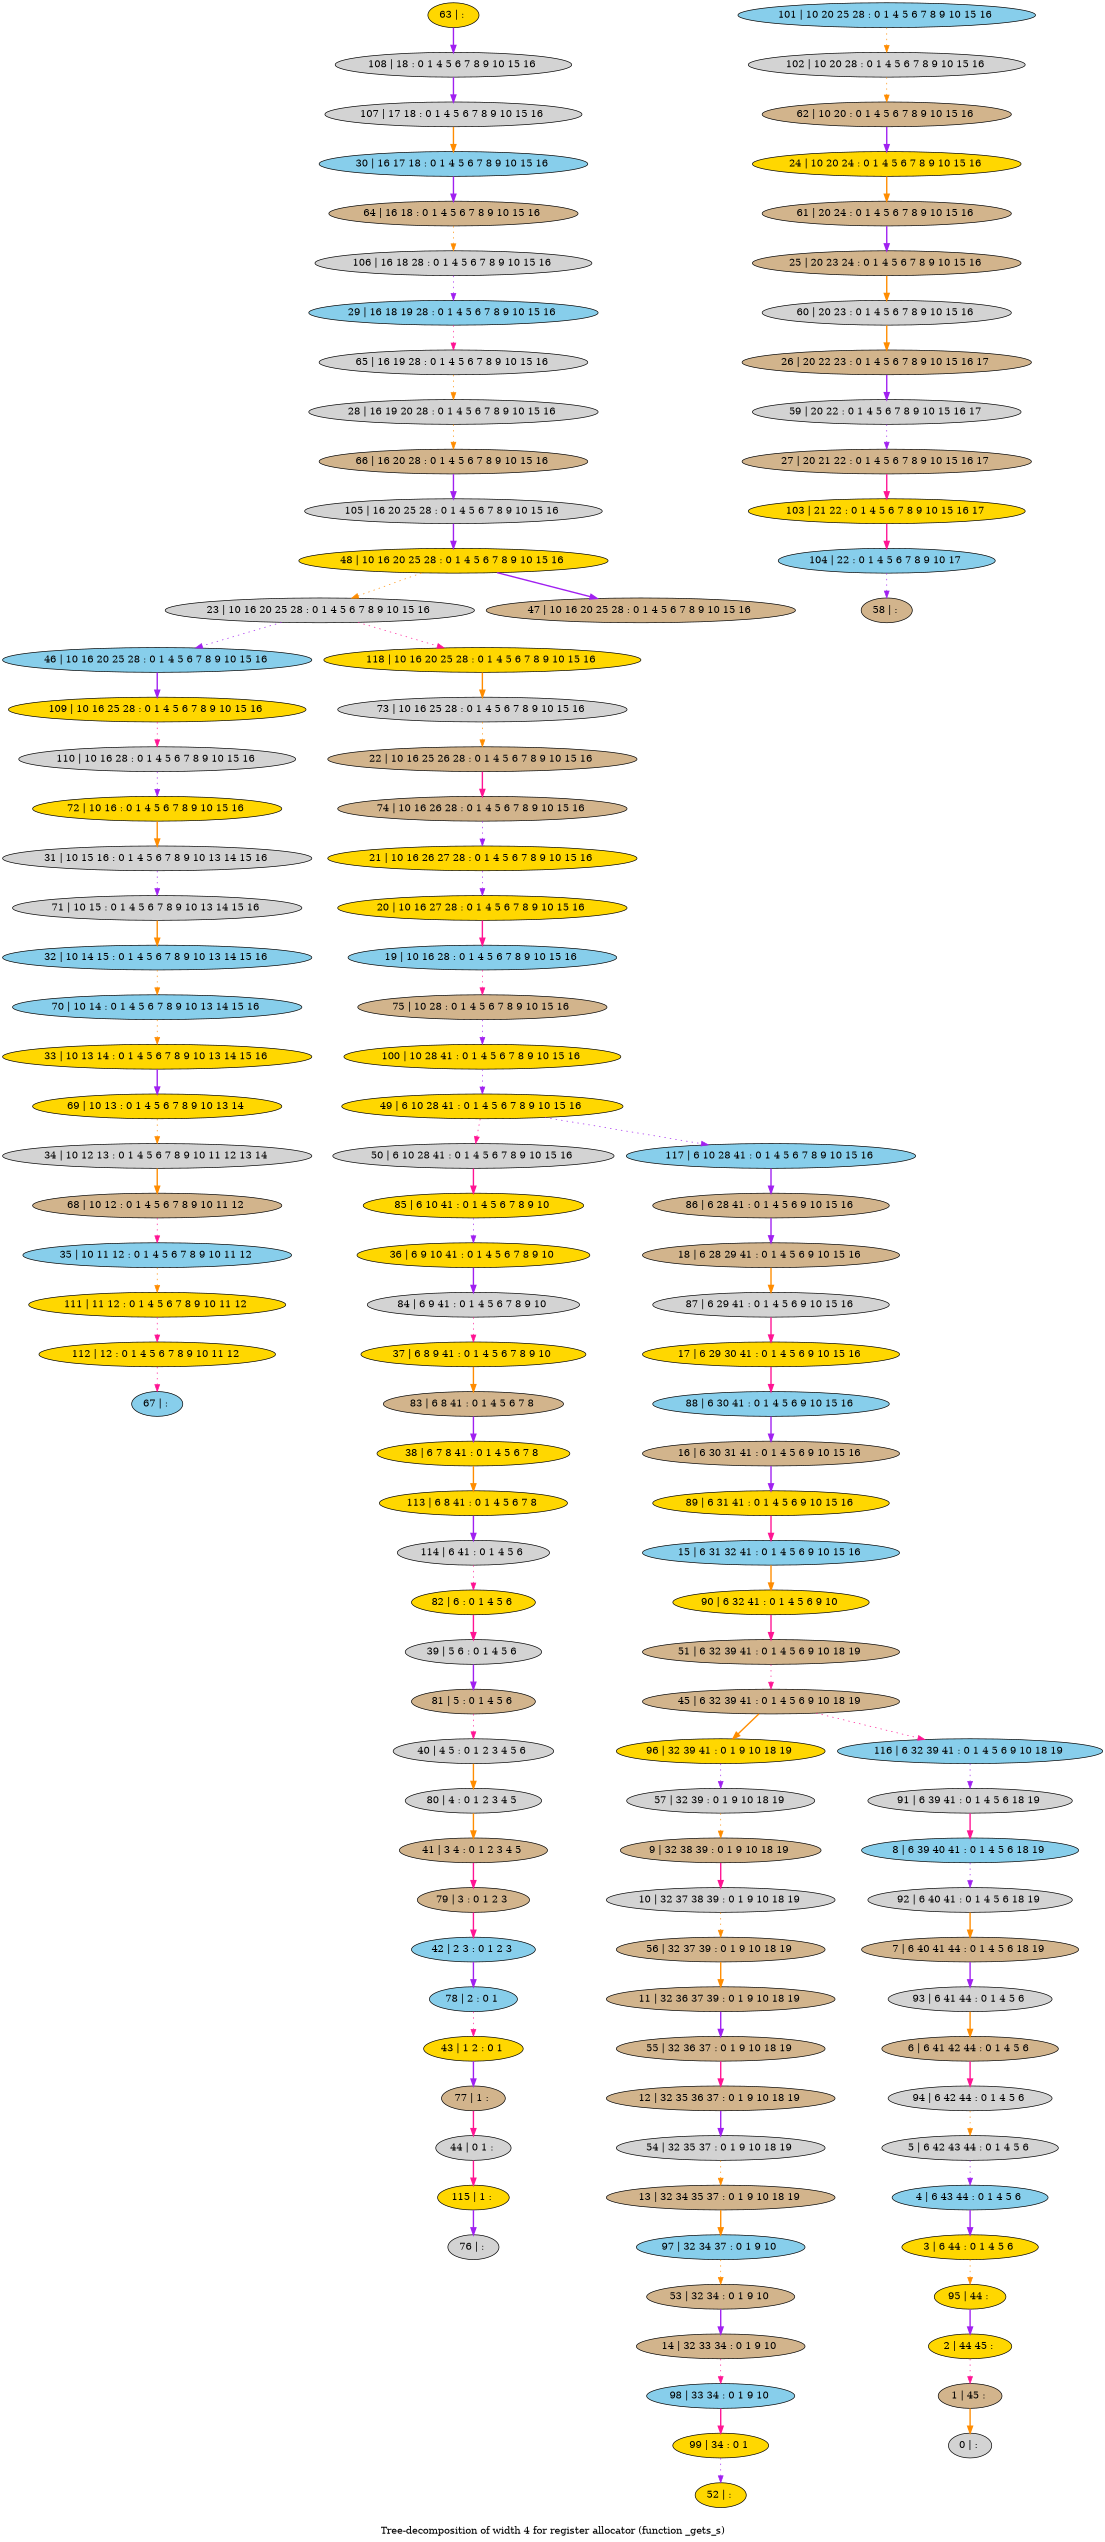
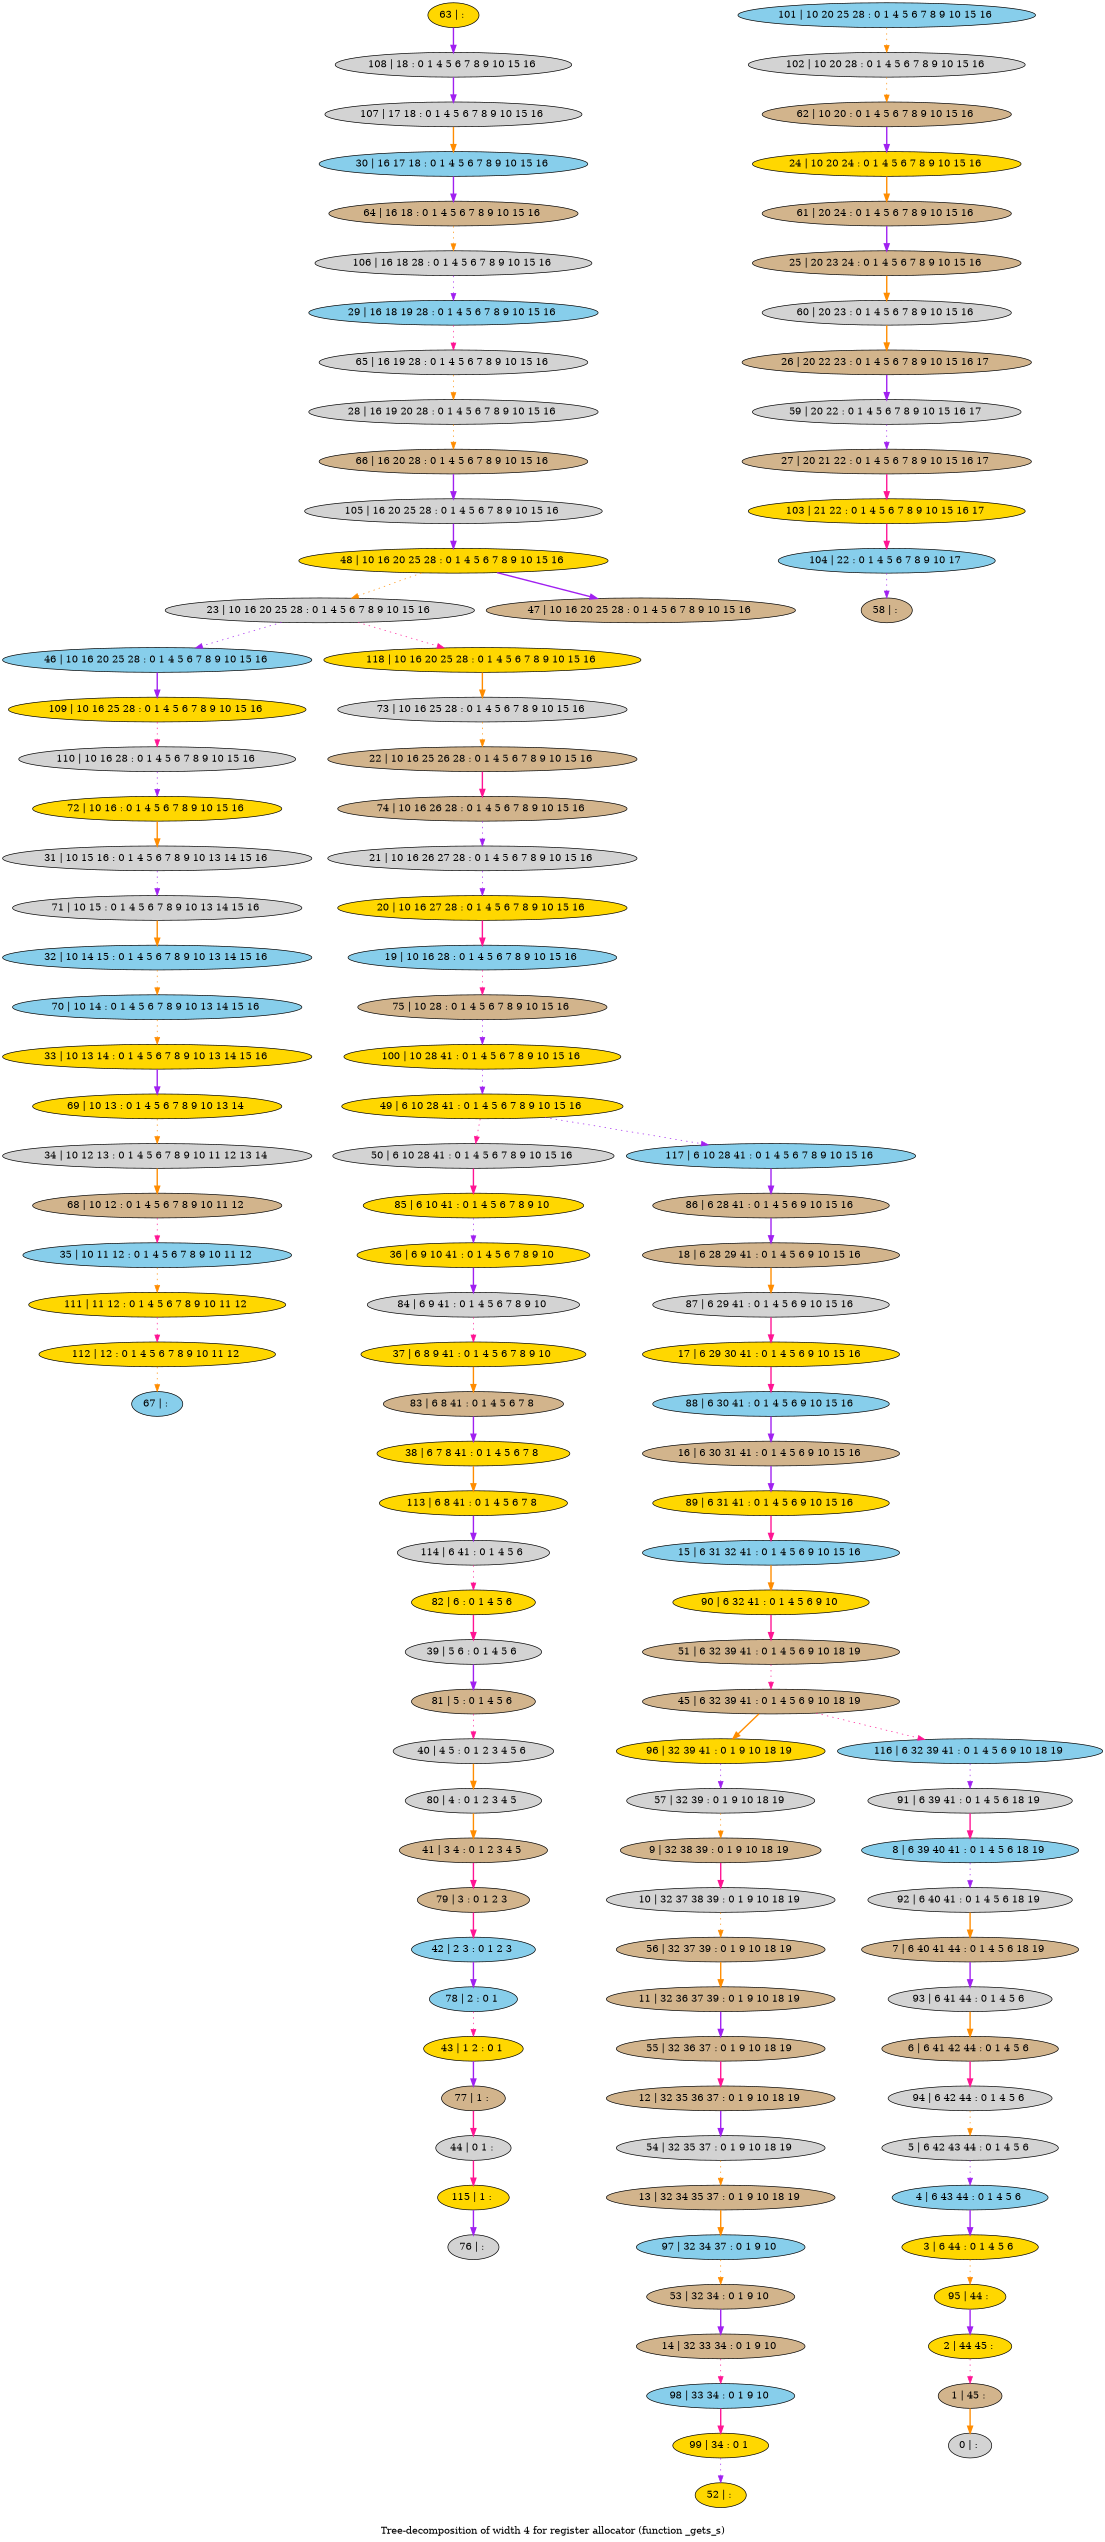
(482, 858) -> (482, 858)
(157, 1376) -> (157, 1376)
